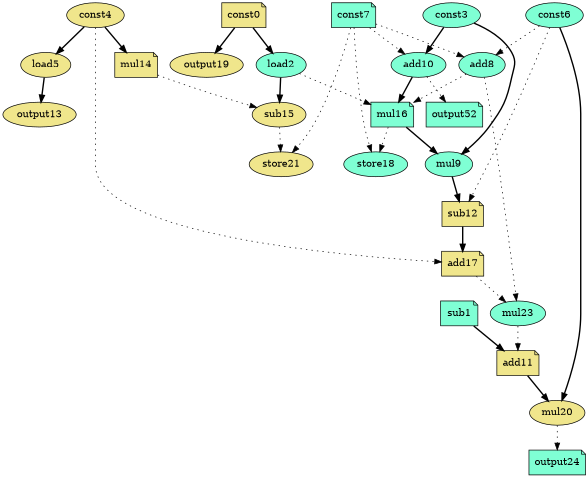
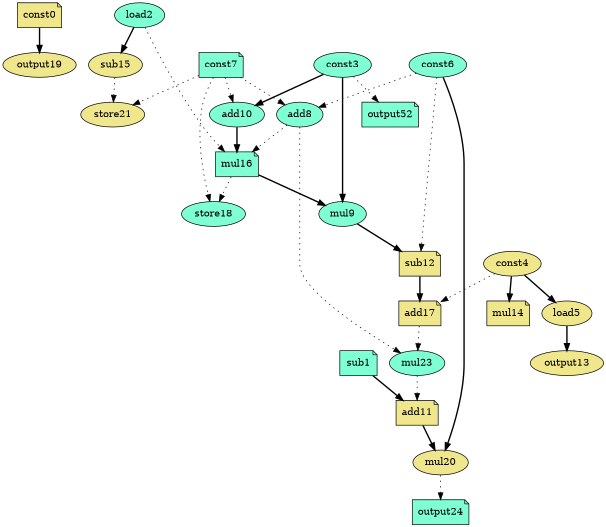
(261, 38) -> none
(434, 87) -> (363, 87)
(204, 91) -> none
